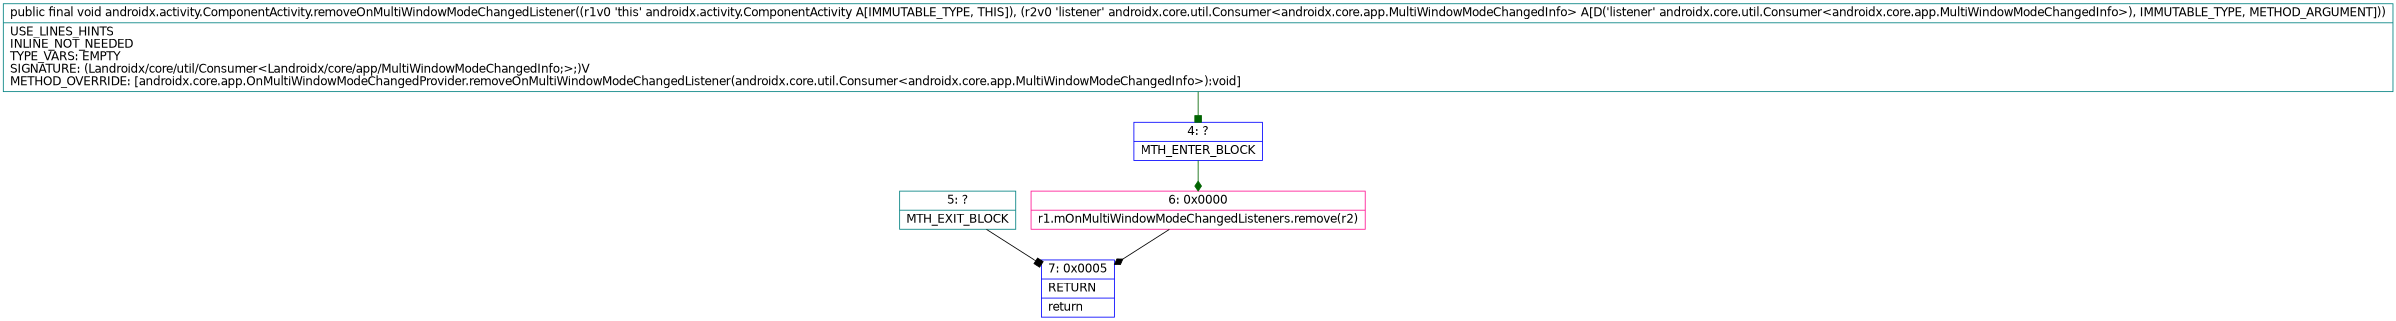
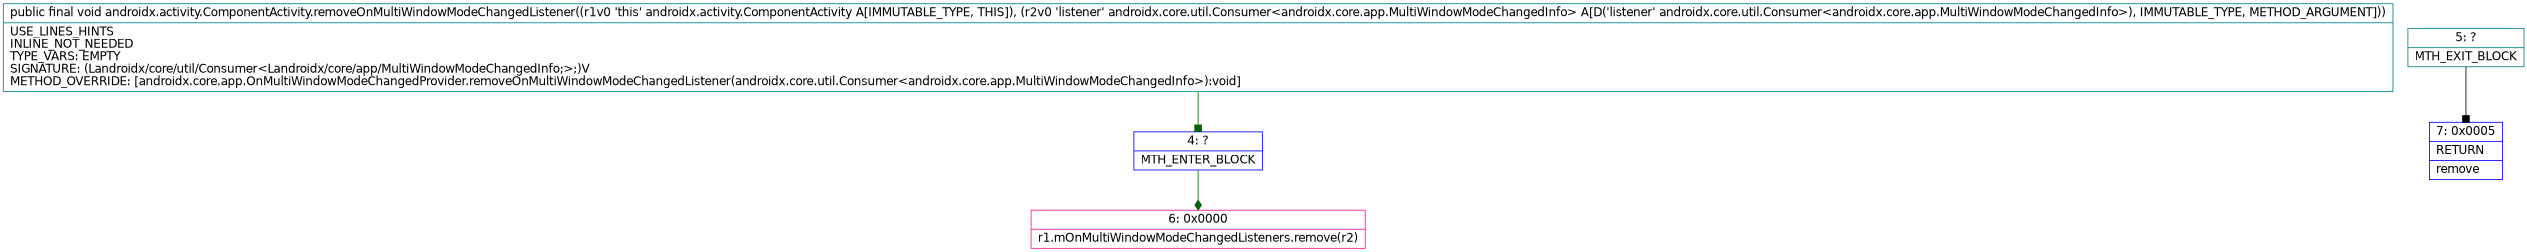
(1146, 244) -> none
(1066, 307) -> (2458, 170)
